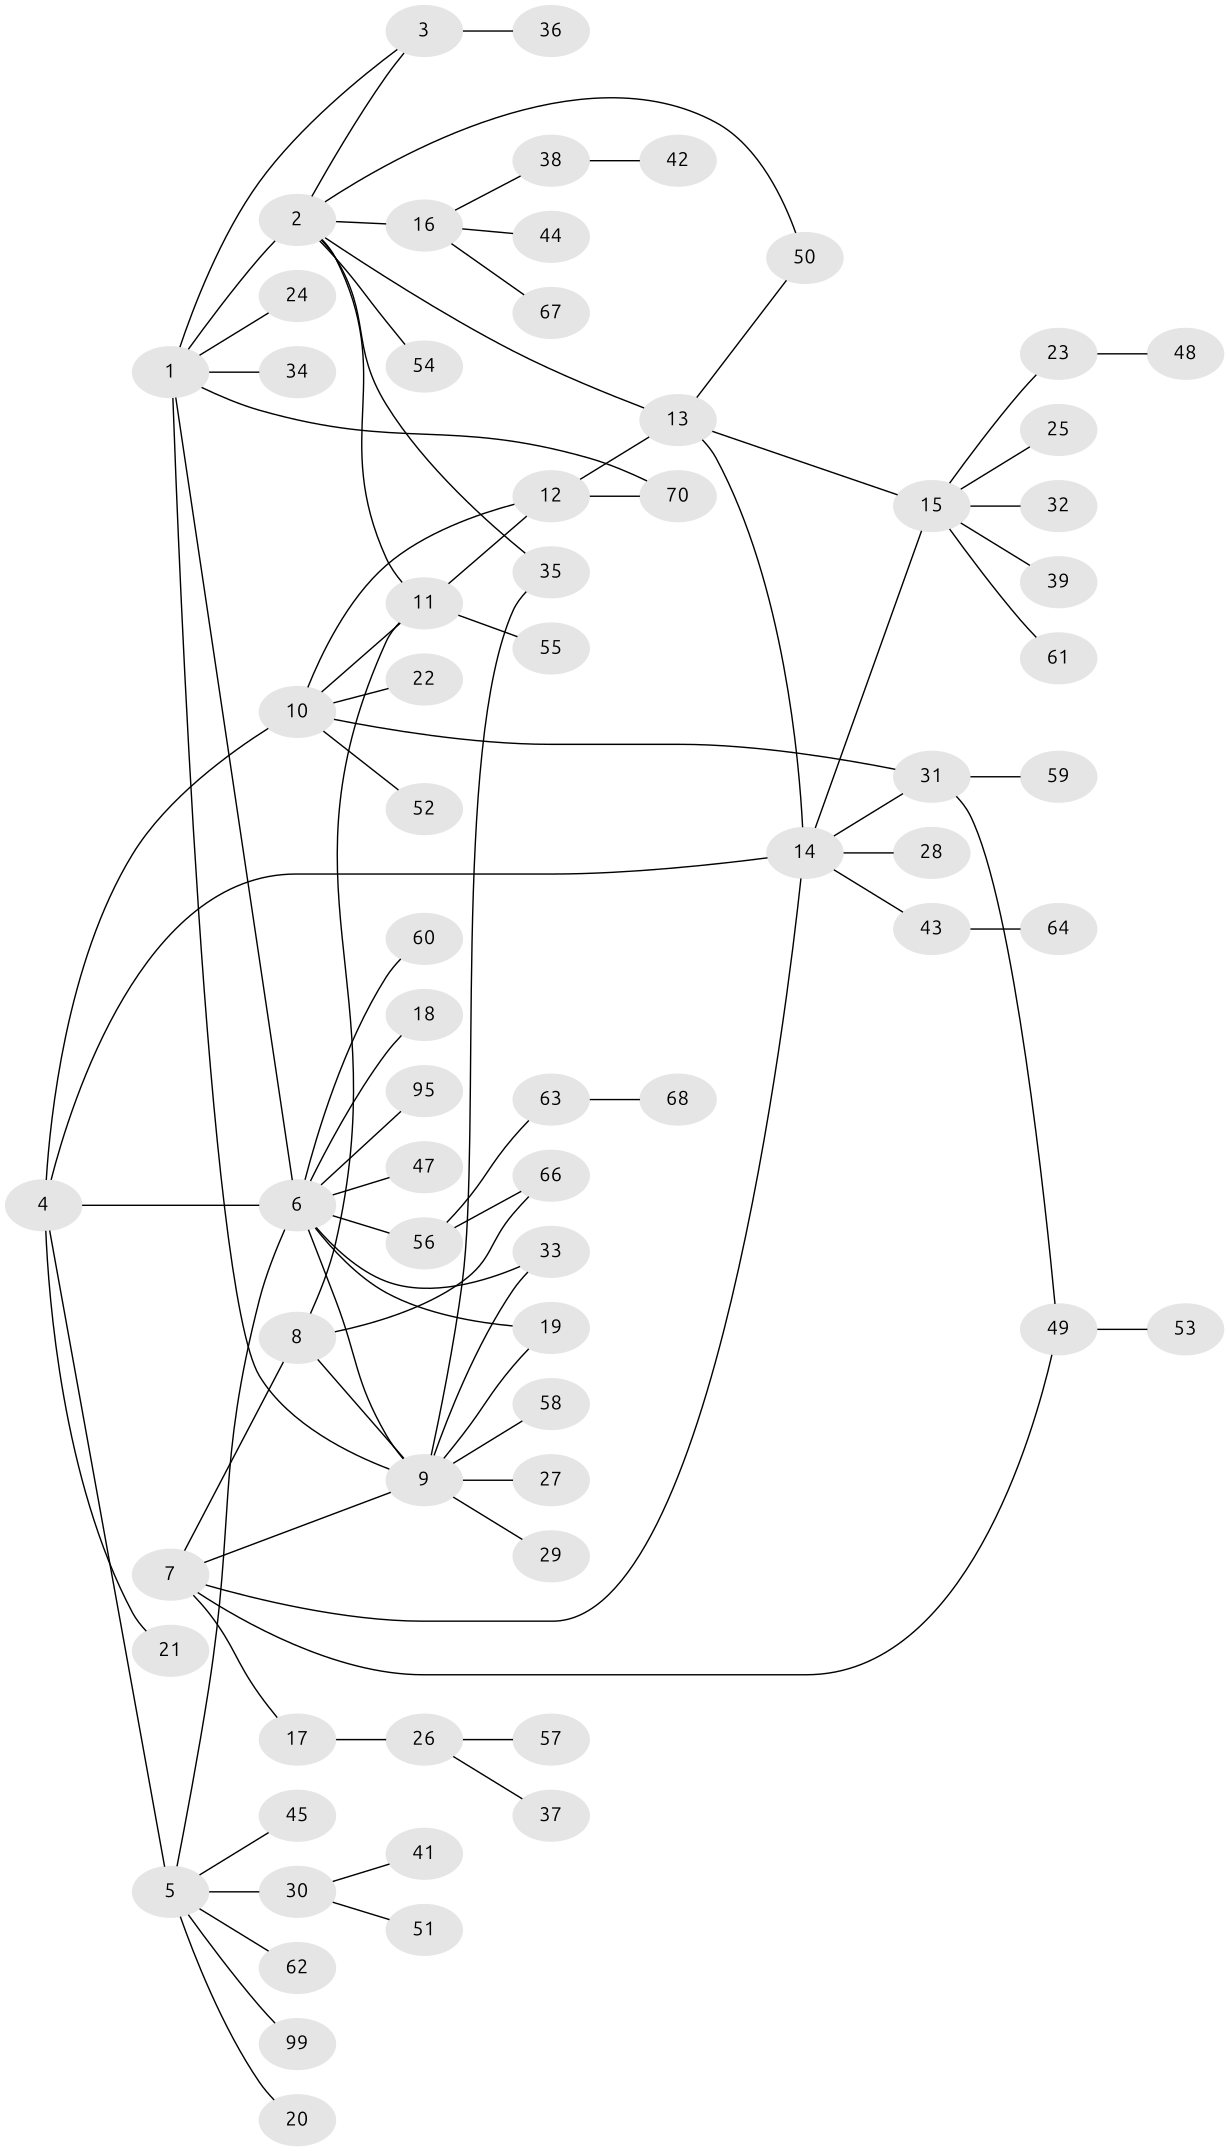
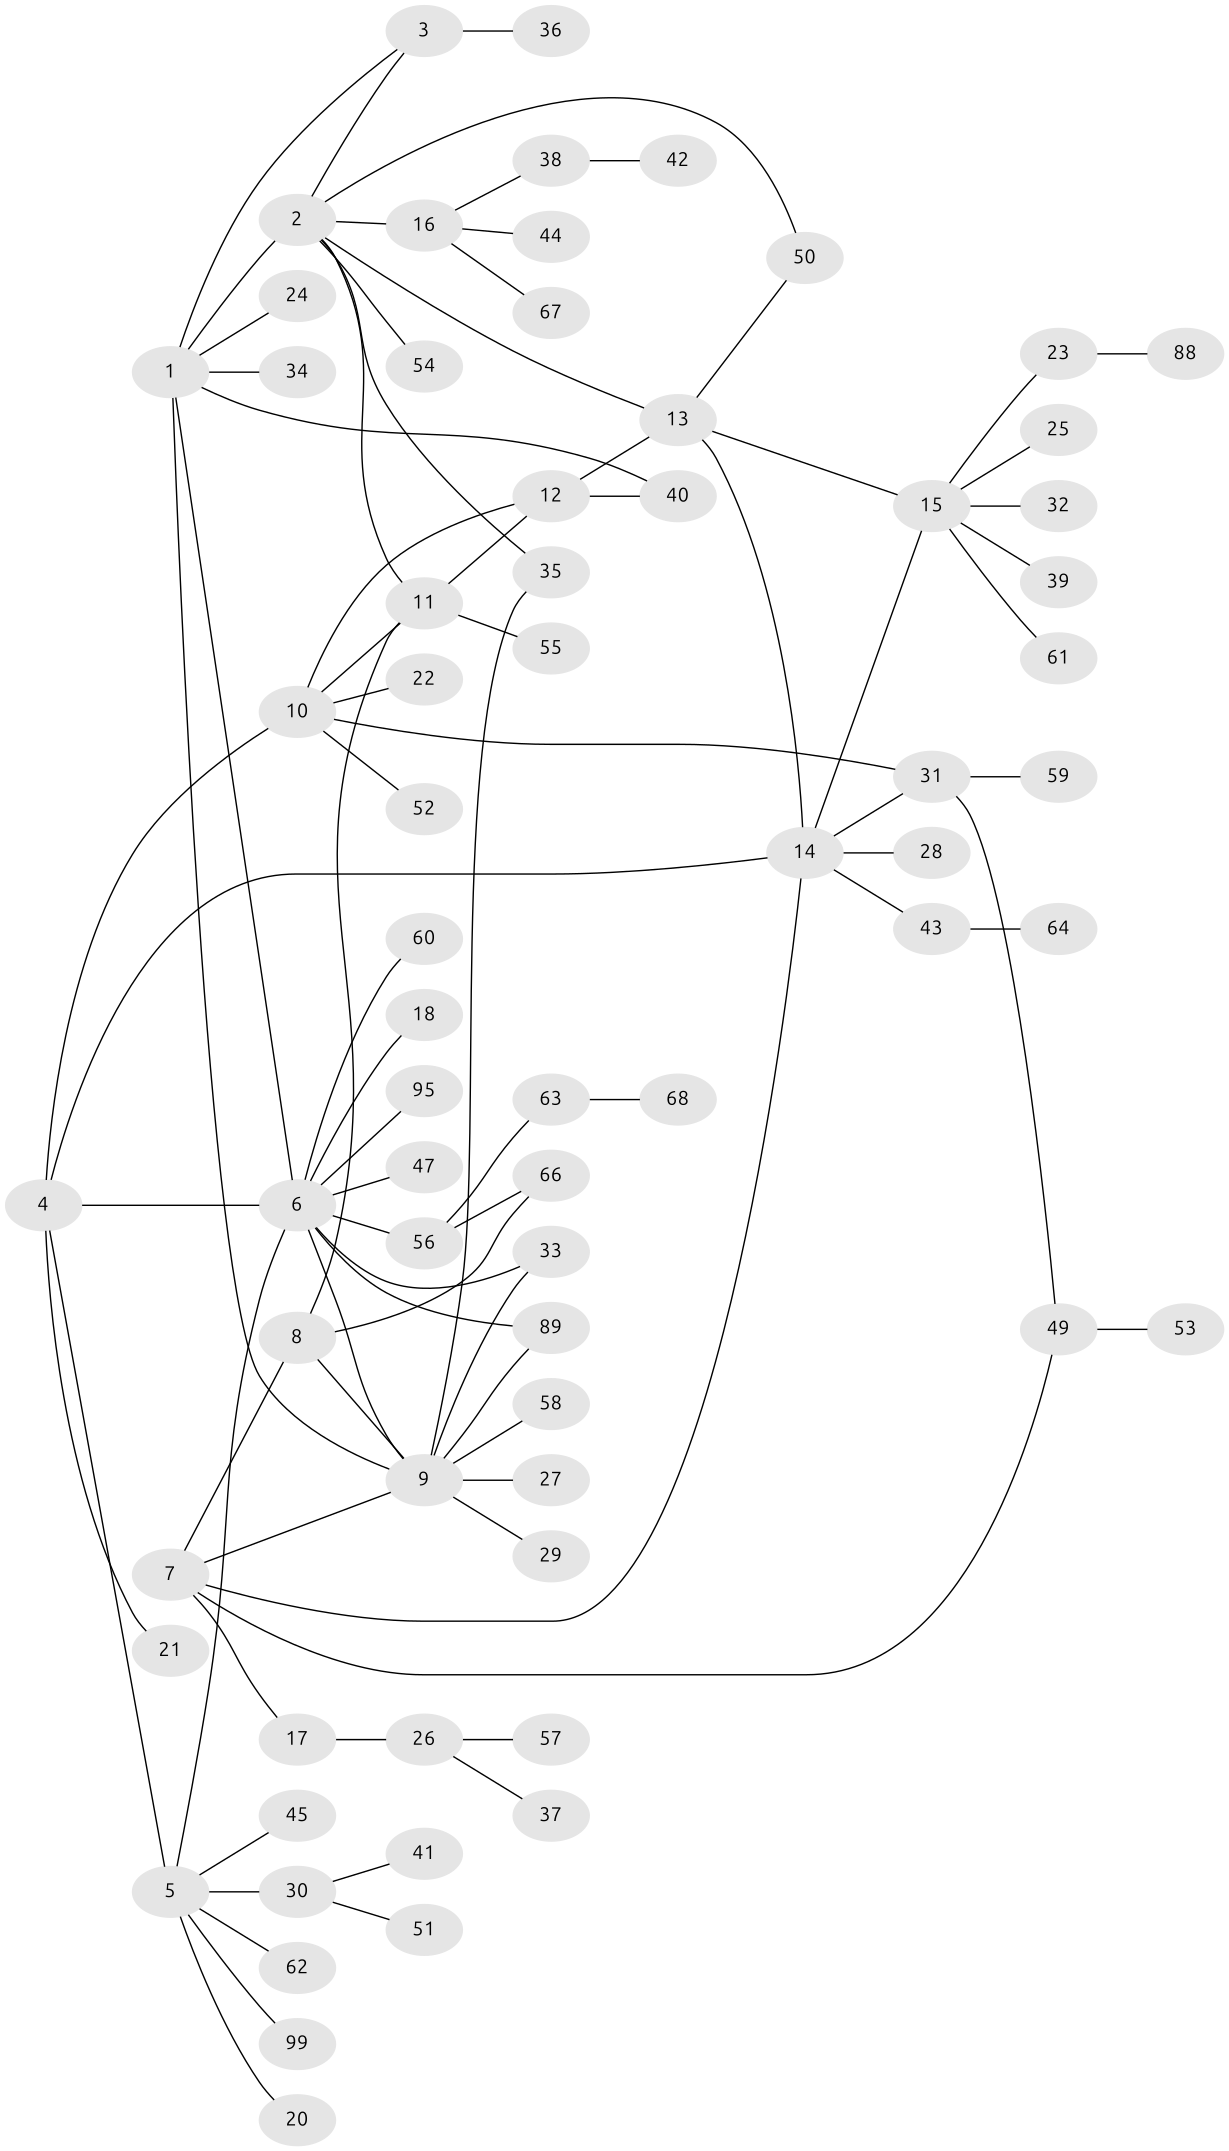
(1186, 354) -> (1186, 354)
(678, 496) -> (678, 496)
(551, 1328) -> (551, 1328)
